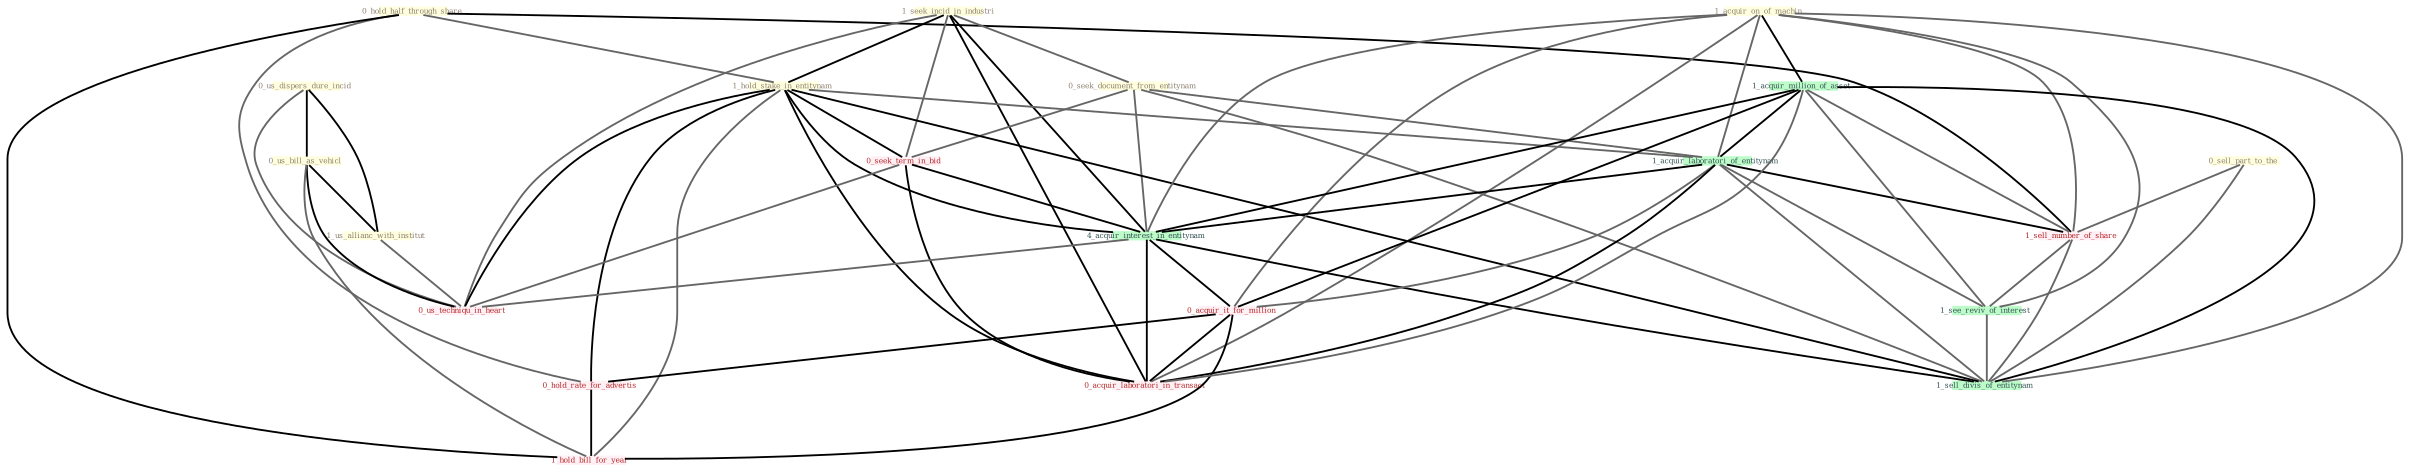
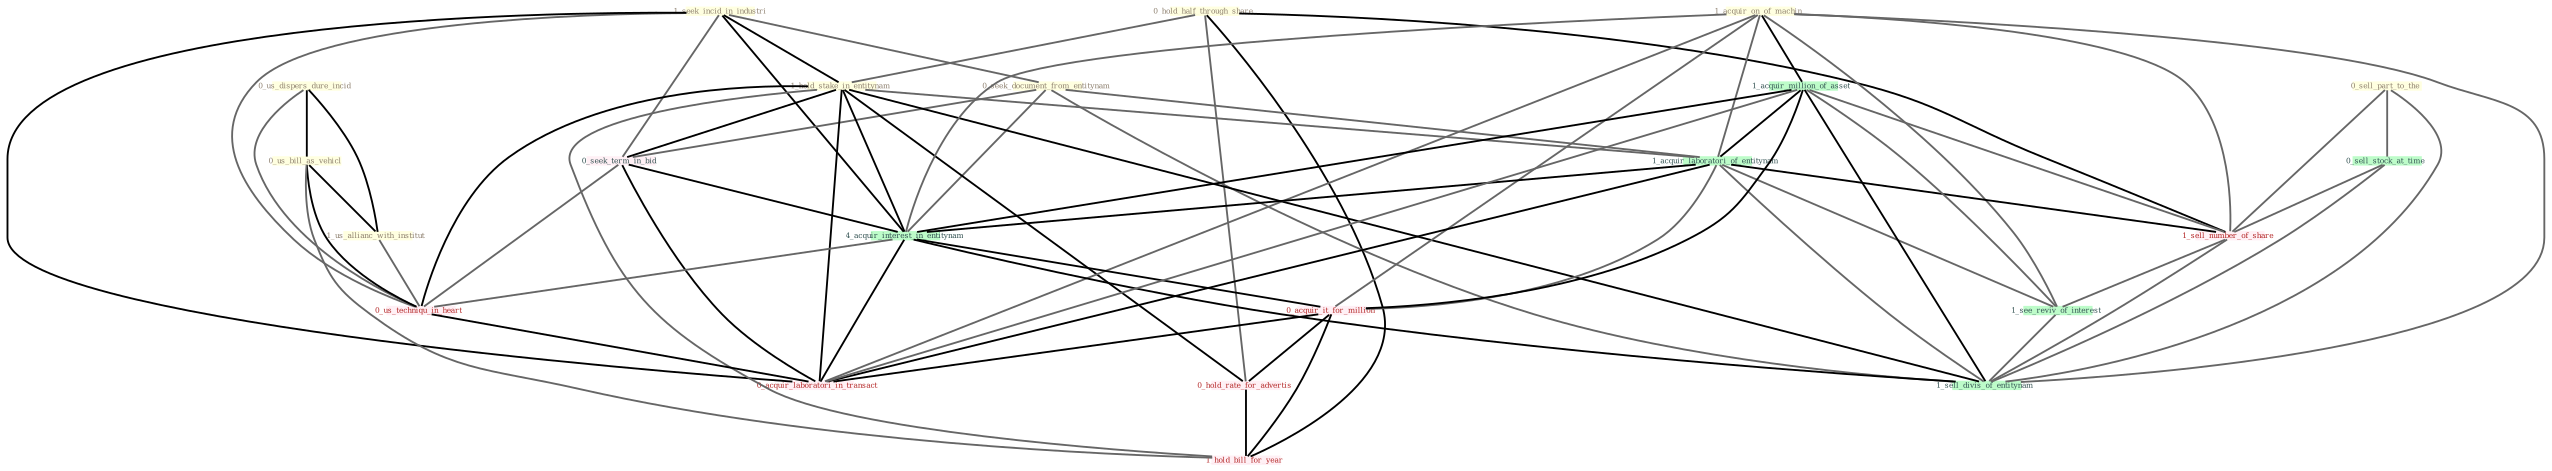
(905, 161) -> (621, 161)
none -> (2387, 161)
none -> (620, 348)
